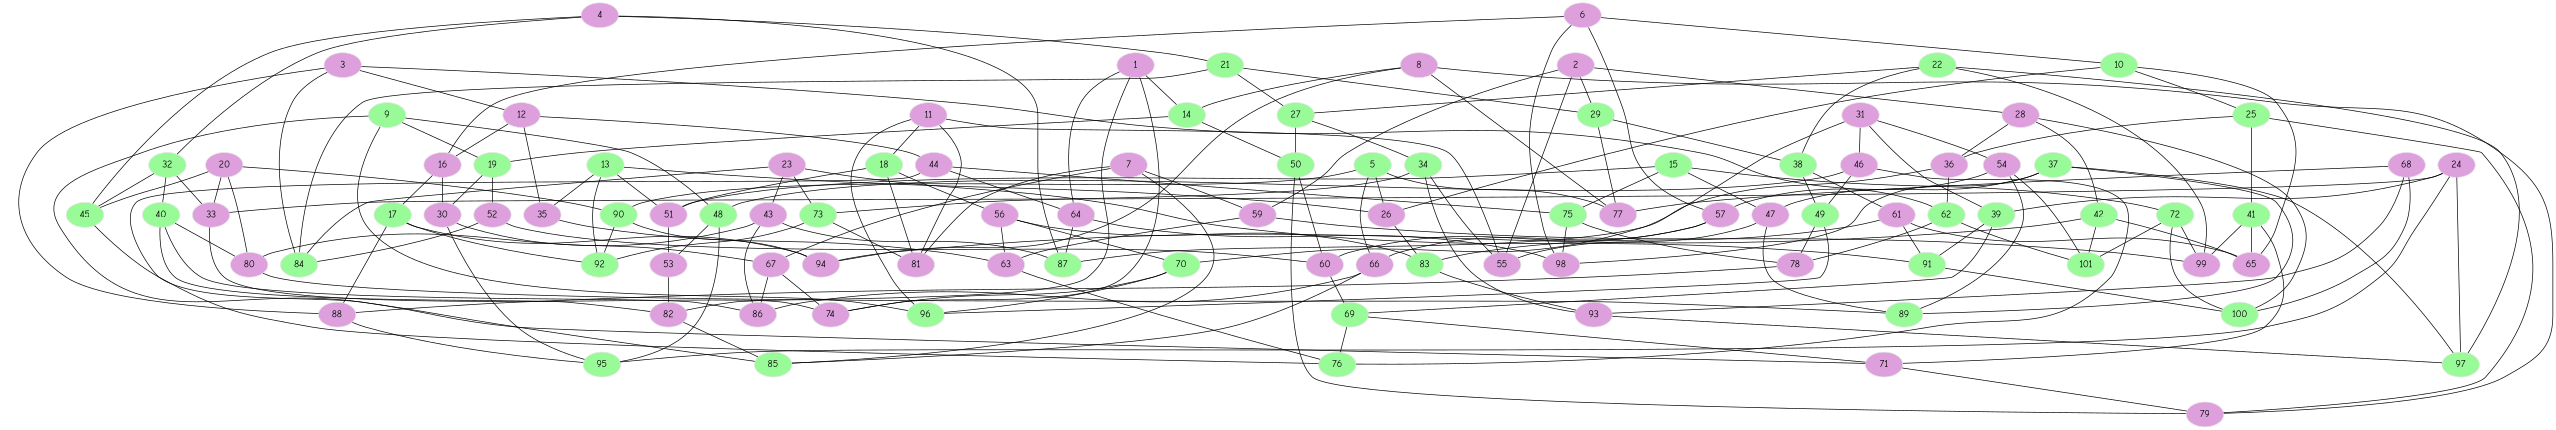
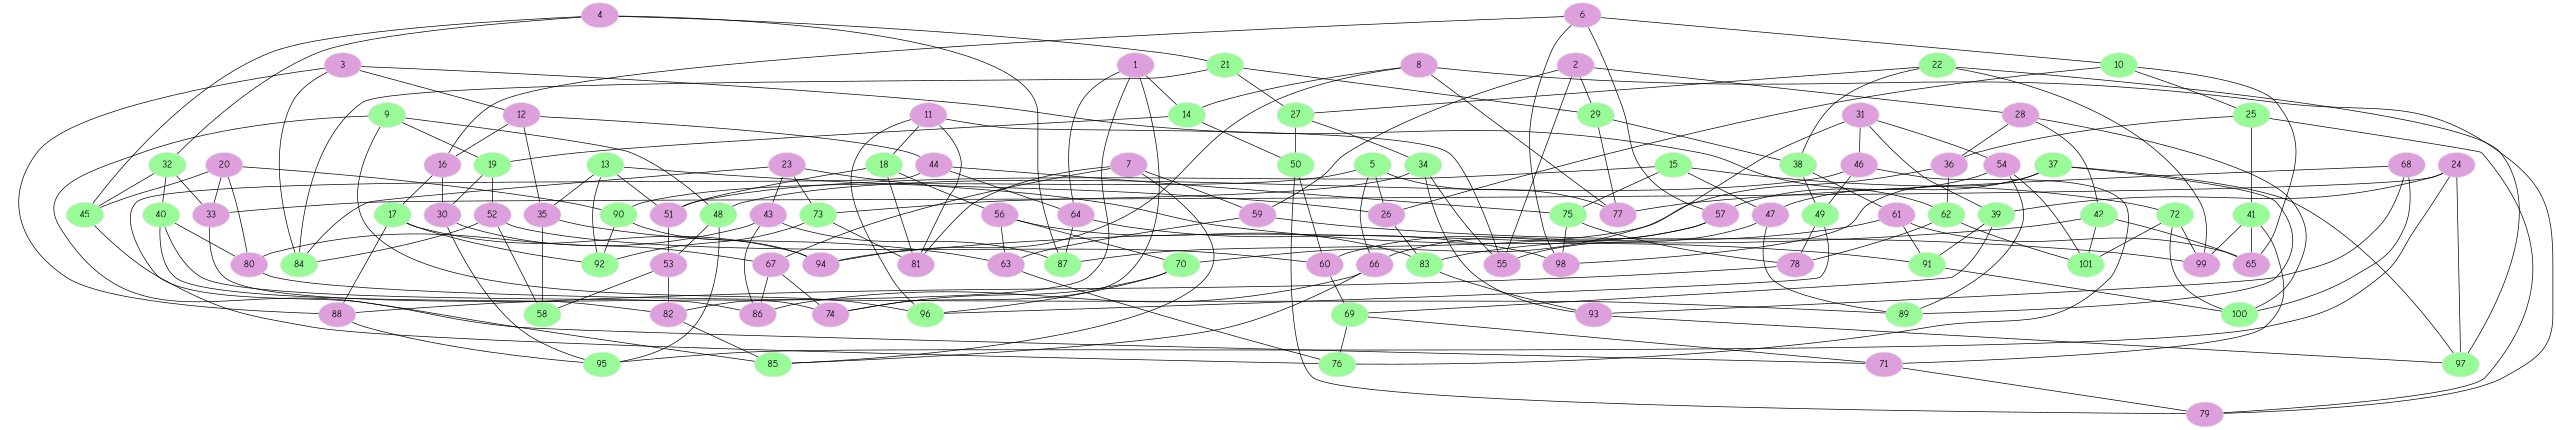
none -> (542, 315)
